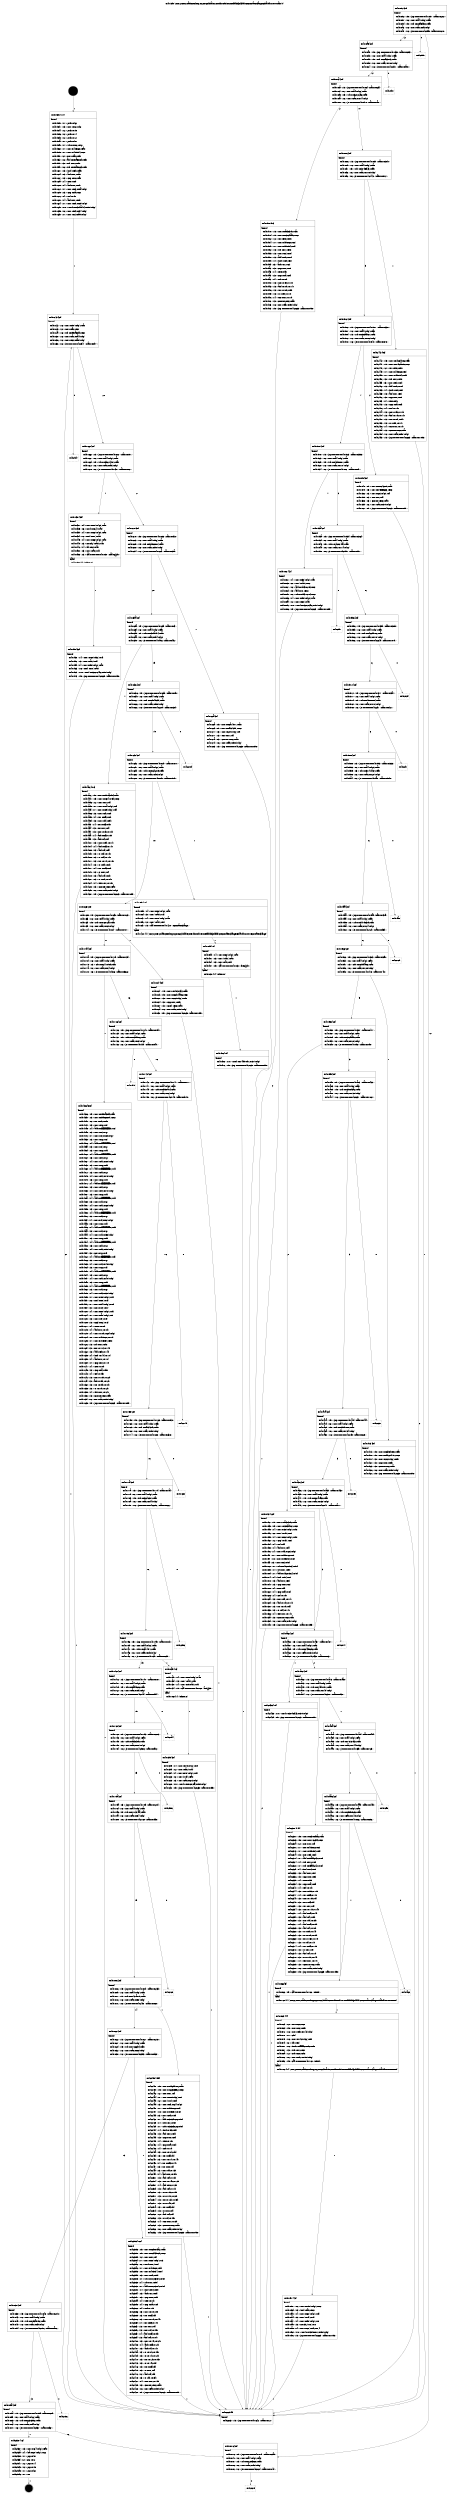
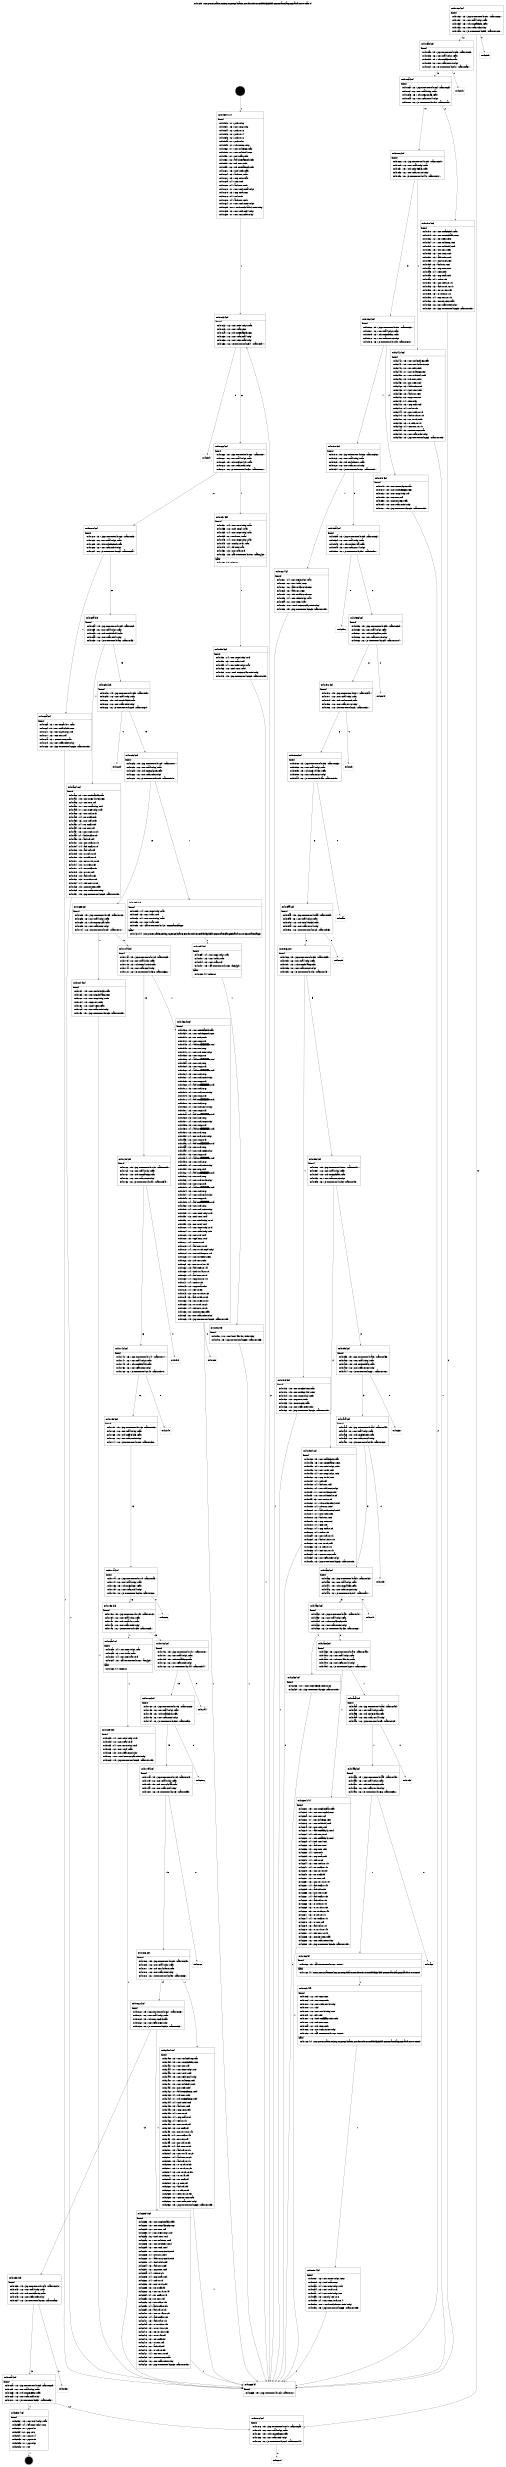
(167, 1464) -> (206, 1339)
